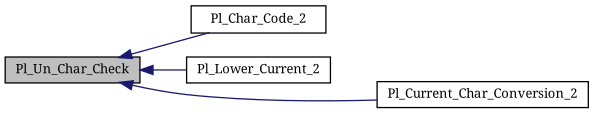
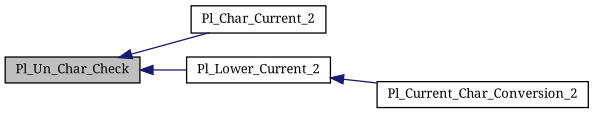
(259, 19) -> (259, 19)
(254, 99) -> (360, 81)
